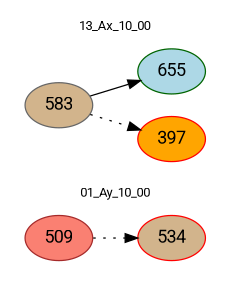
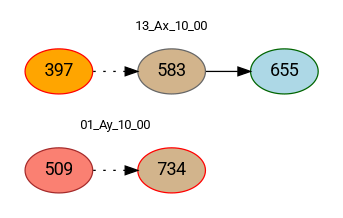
(109, 120) -> (109, 71)
(172, 238) -> (172, 170)
